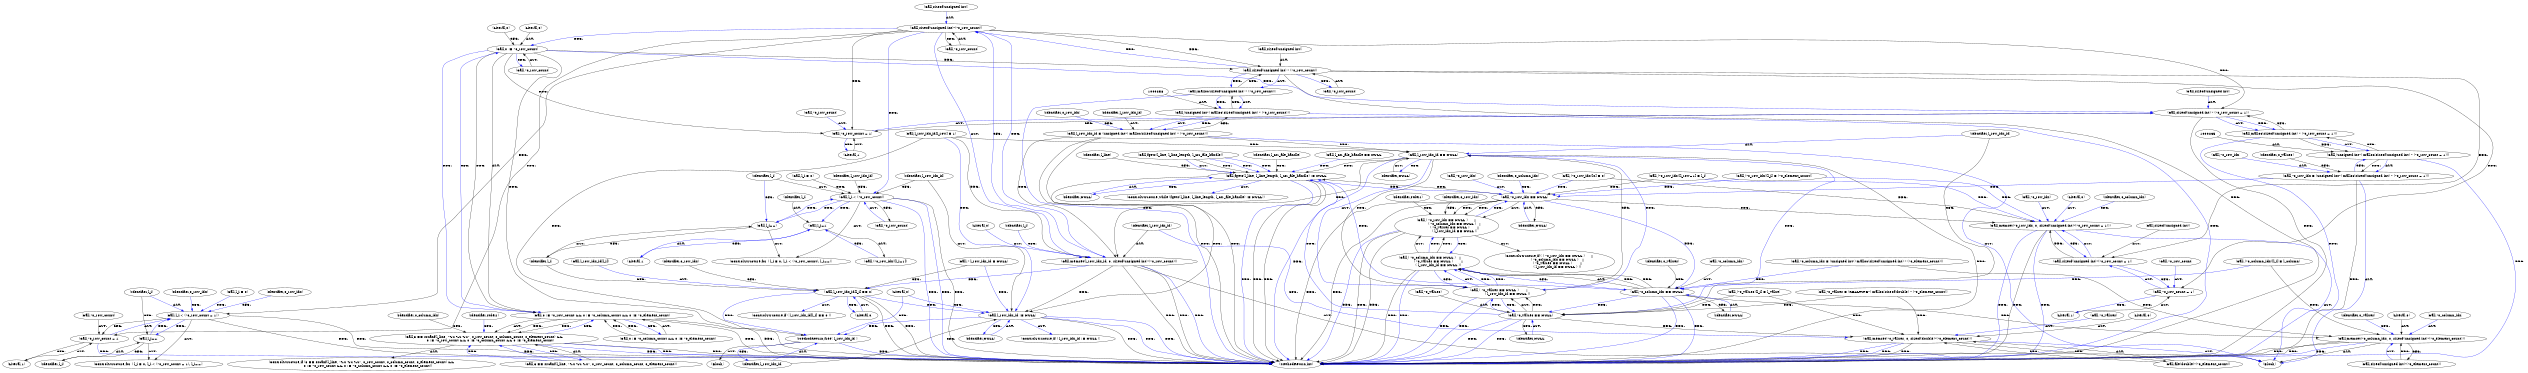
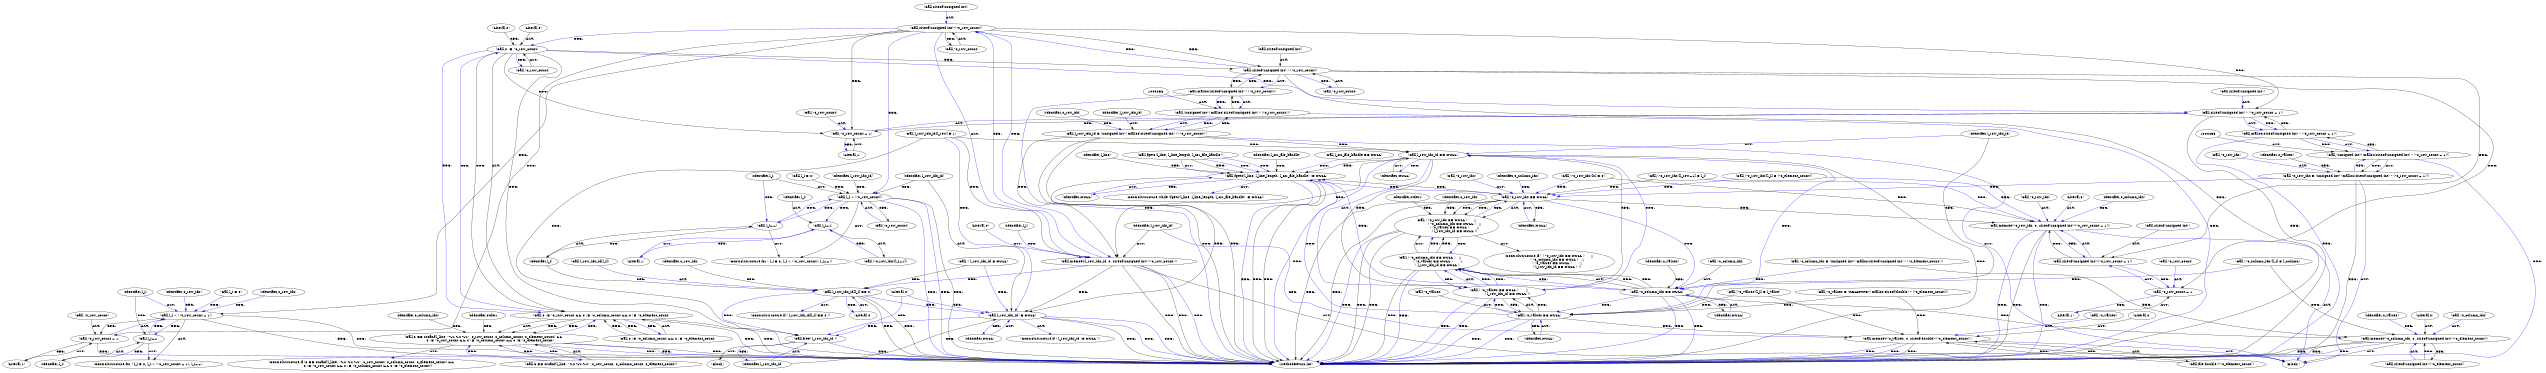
(828, 339) -> (816, 339)
